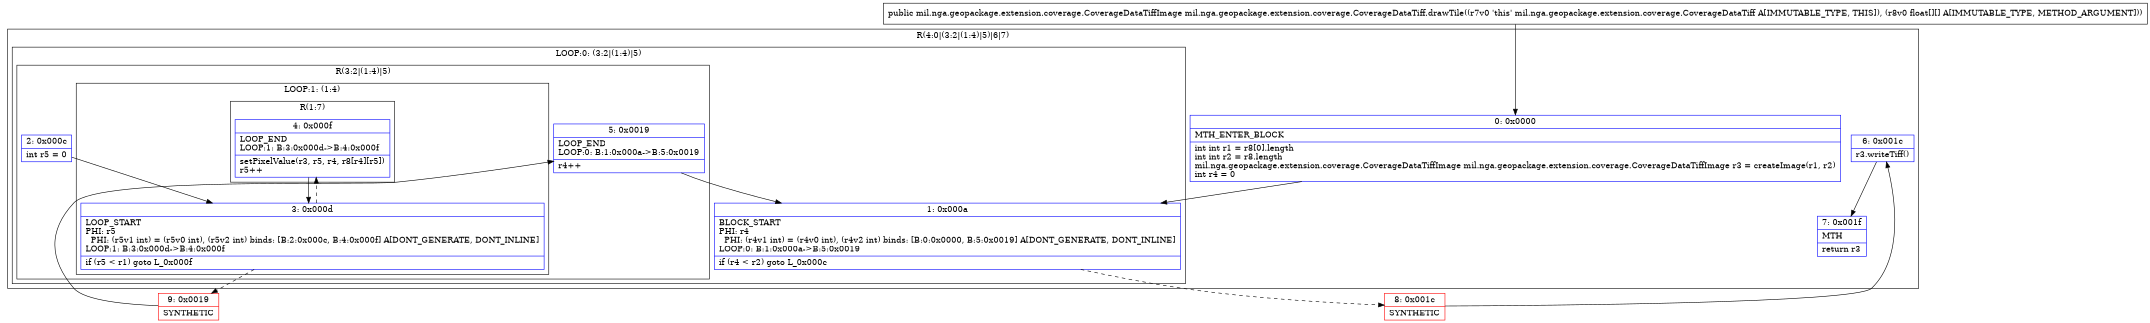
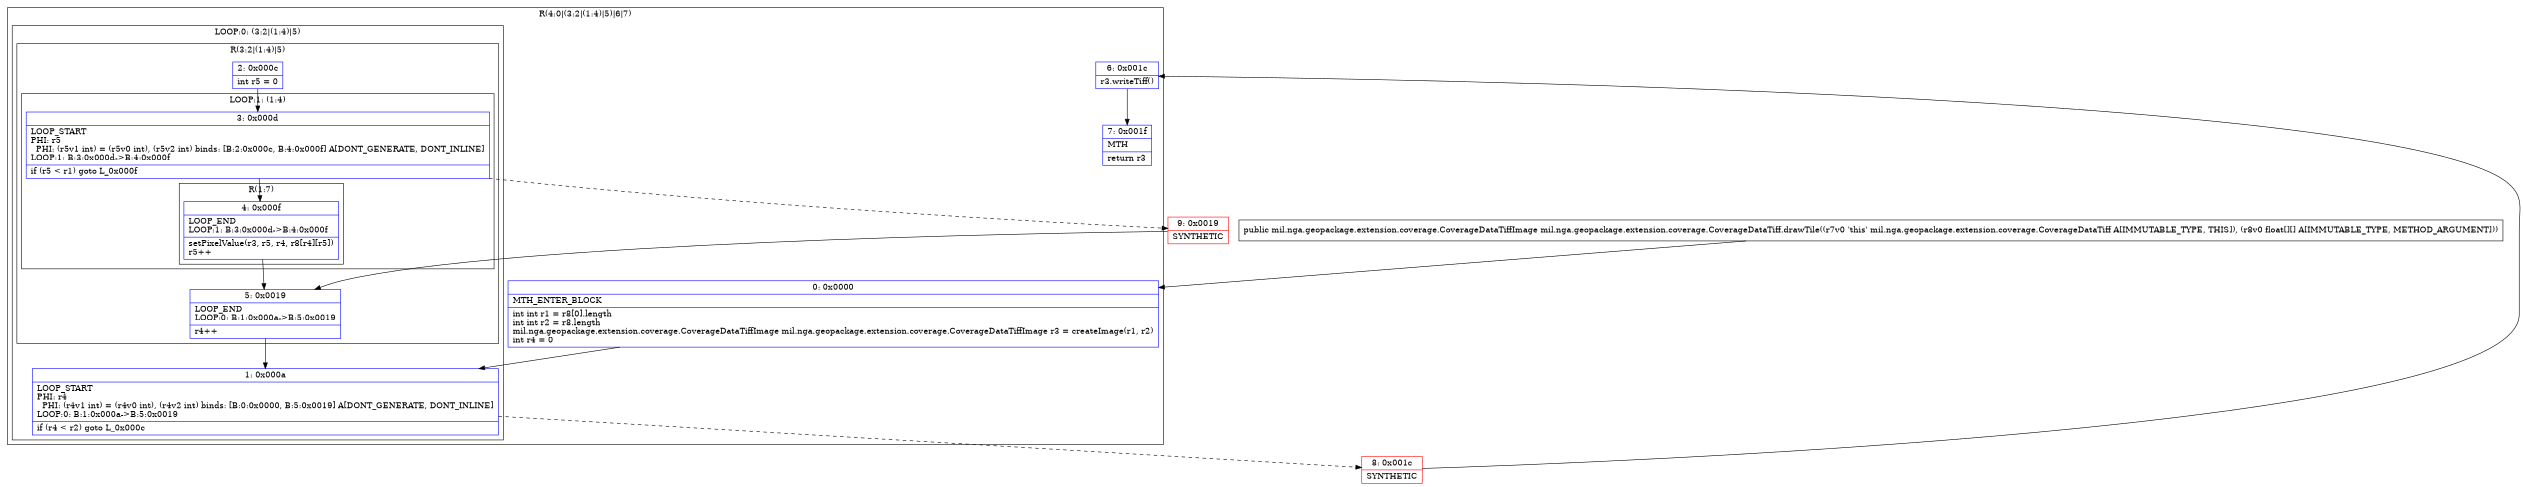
(309, 187) -> (263, 273)
(316, 193) -> (260, 187)
(750, 223) -> (65, 388)
